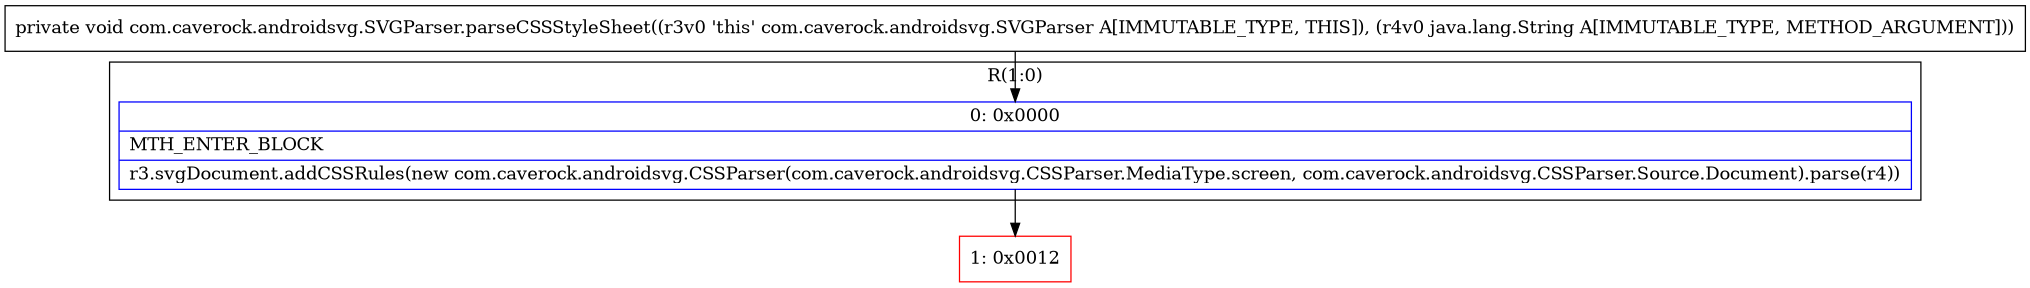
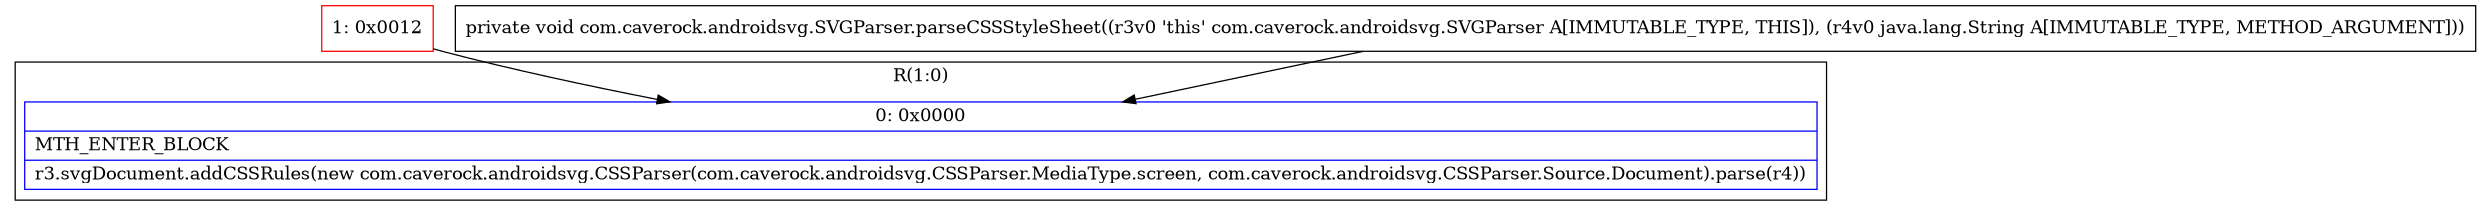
(1015, 208) -> (545, 76)
